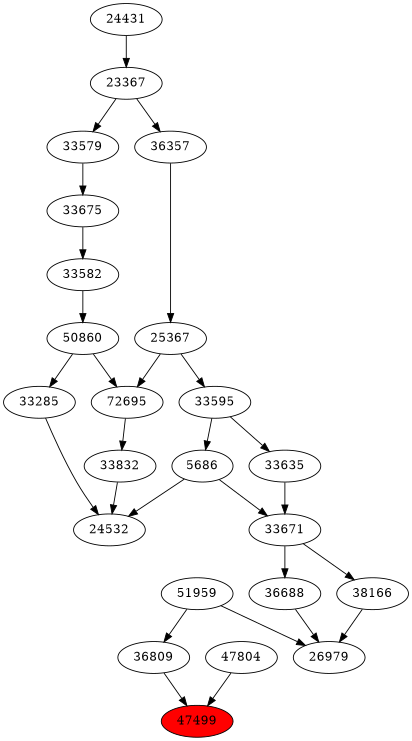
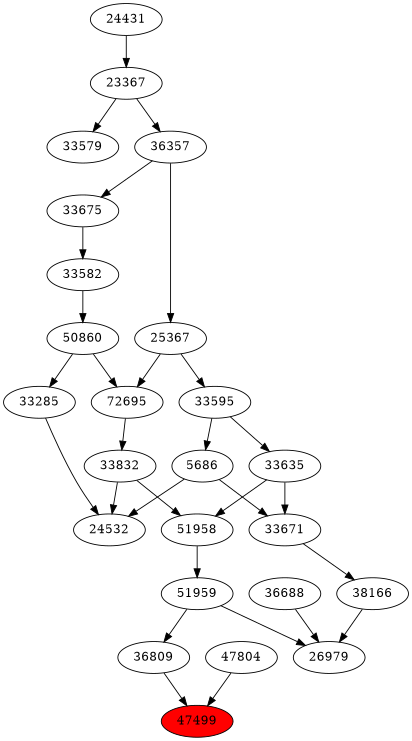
(83, 175) -> (131, 176)
none -> (197, 530)
(285, 557) -> none
